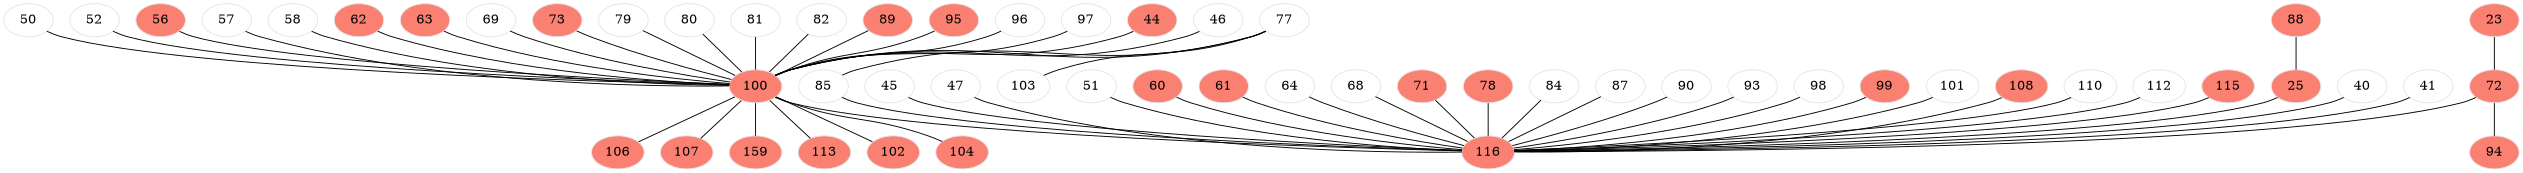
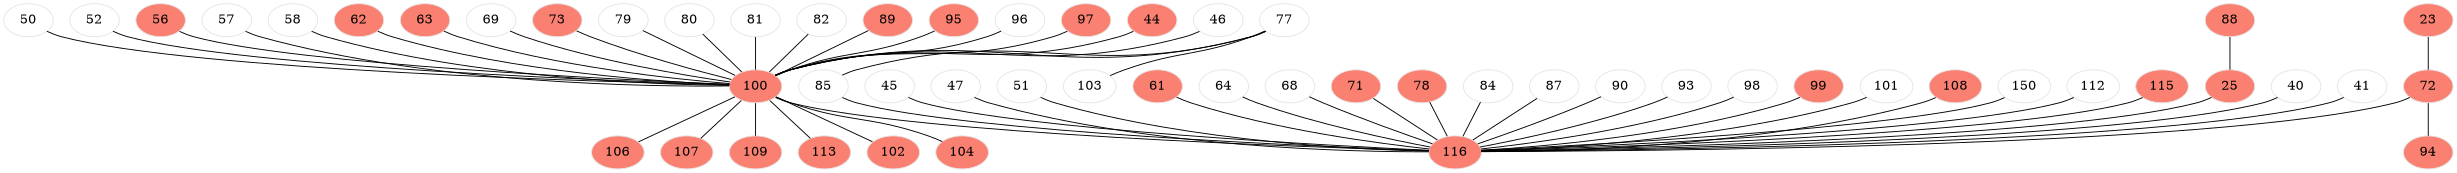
(1086, 20) -> (1086, 20)
(1158, 86) -> none
(2090, 86) -> (2024, 86)
(756, 152) -> (756, 152)
